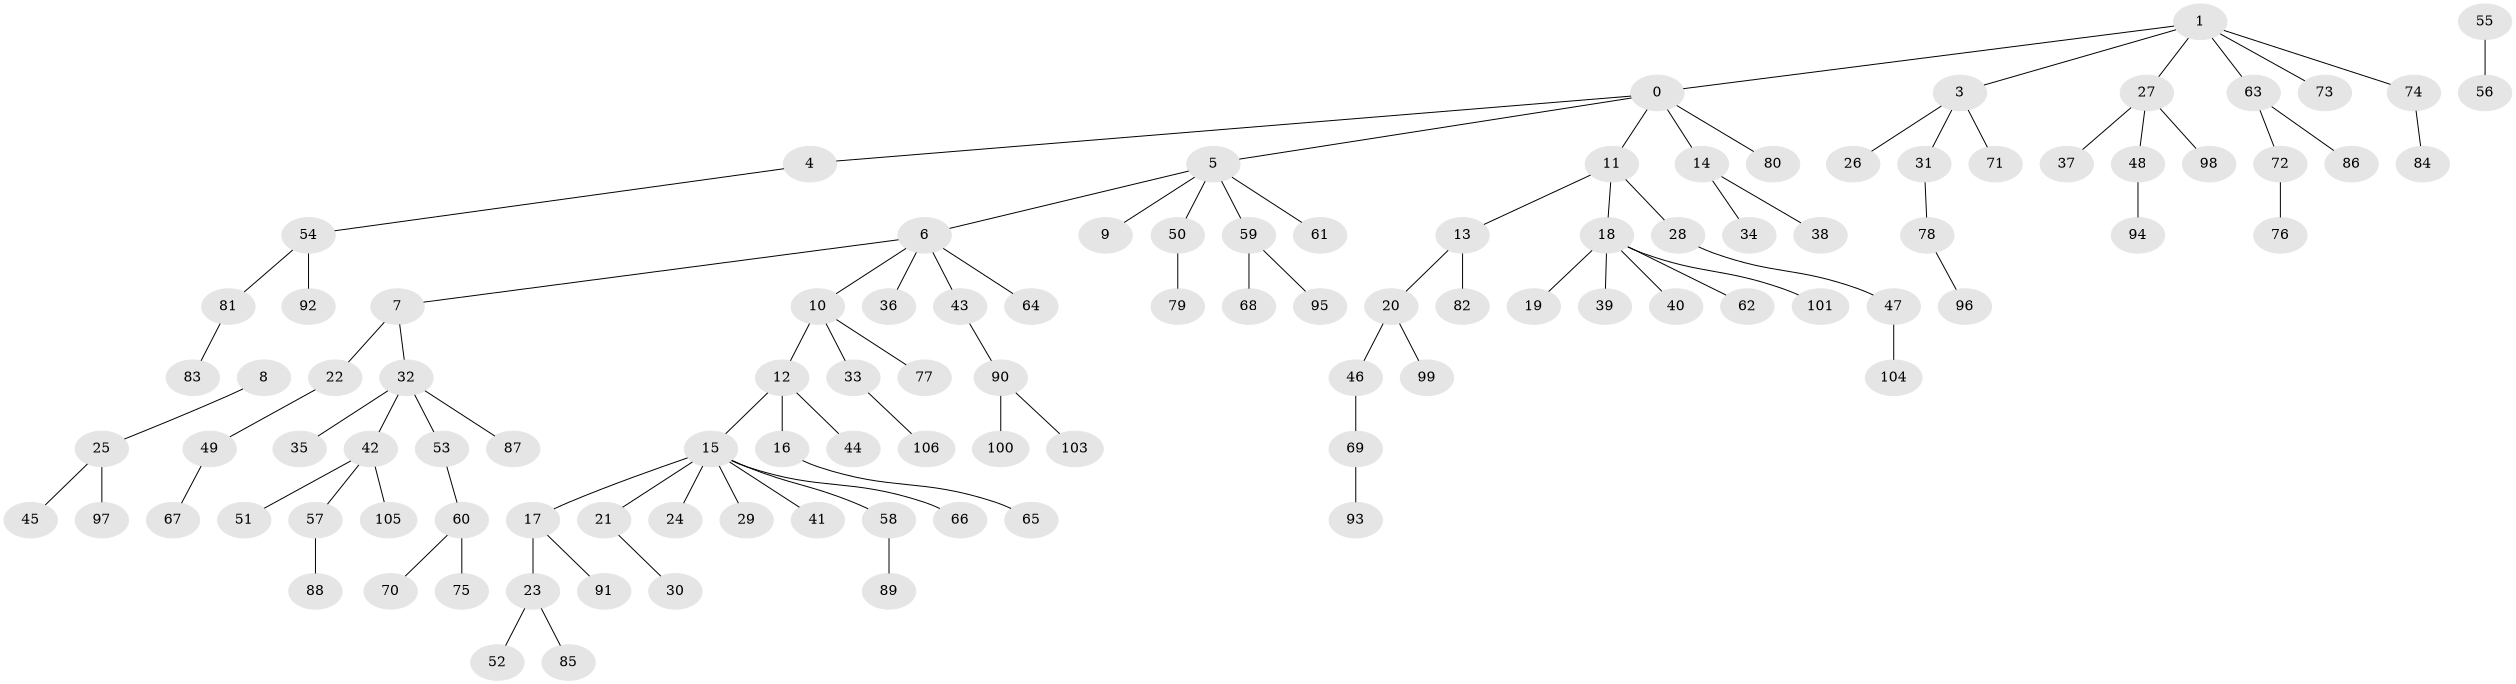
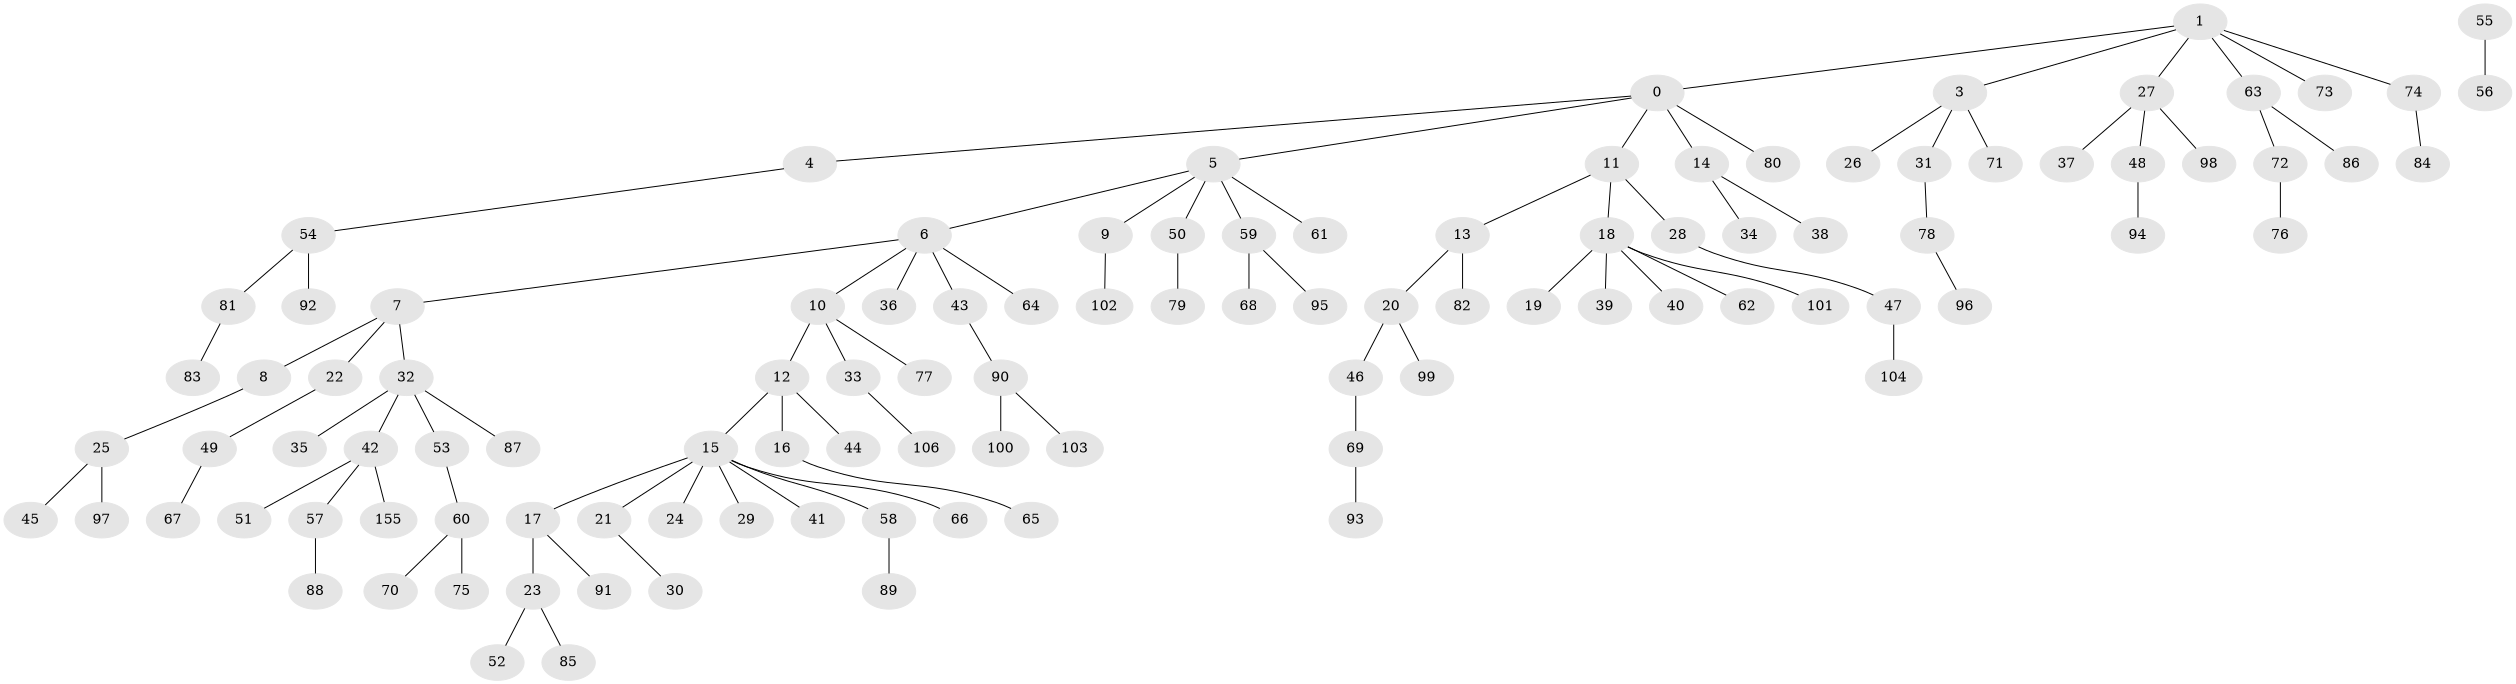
none -> (1105, 307)
none -> (331, 342)
(389, 520) -> (389, 520)
